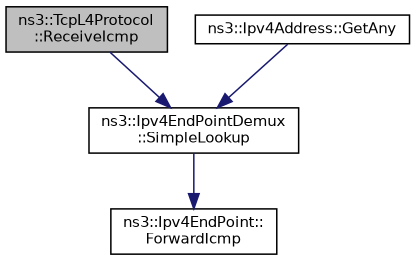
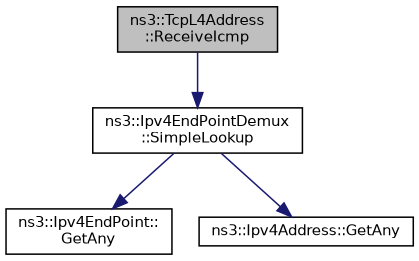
(87, 29) -> (198, 29)
(258, 71) -> (251, 180)
(194, 232) -> (89, 232)
